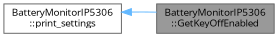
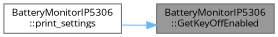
(144, 12) -> (134, 25)
